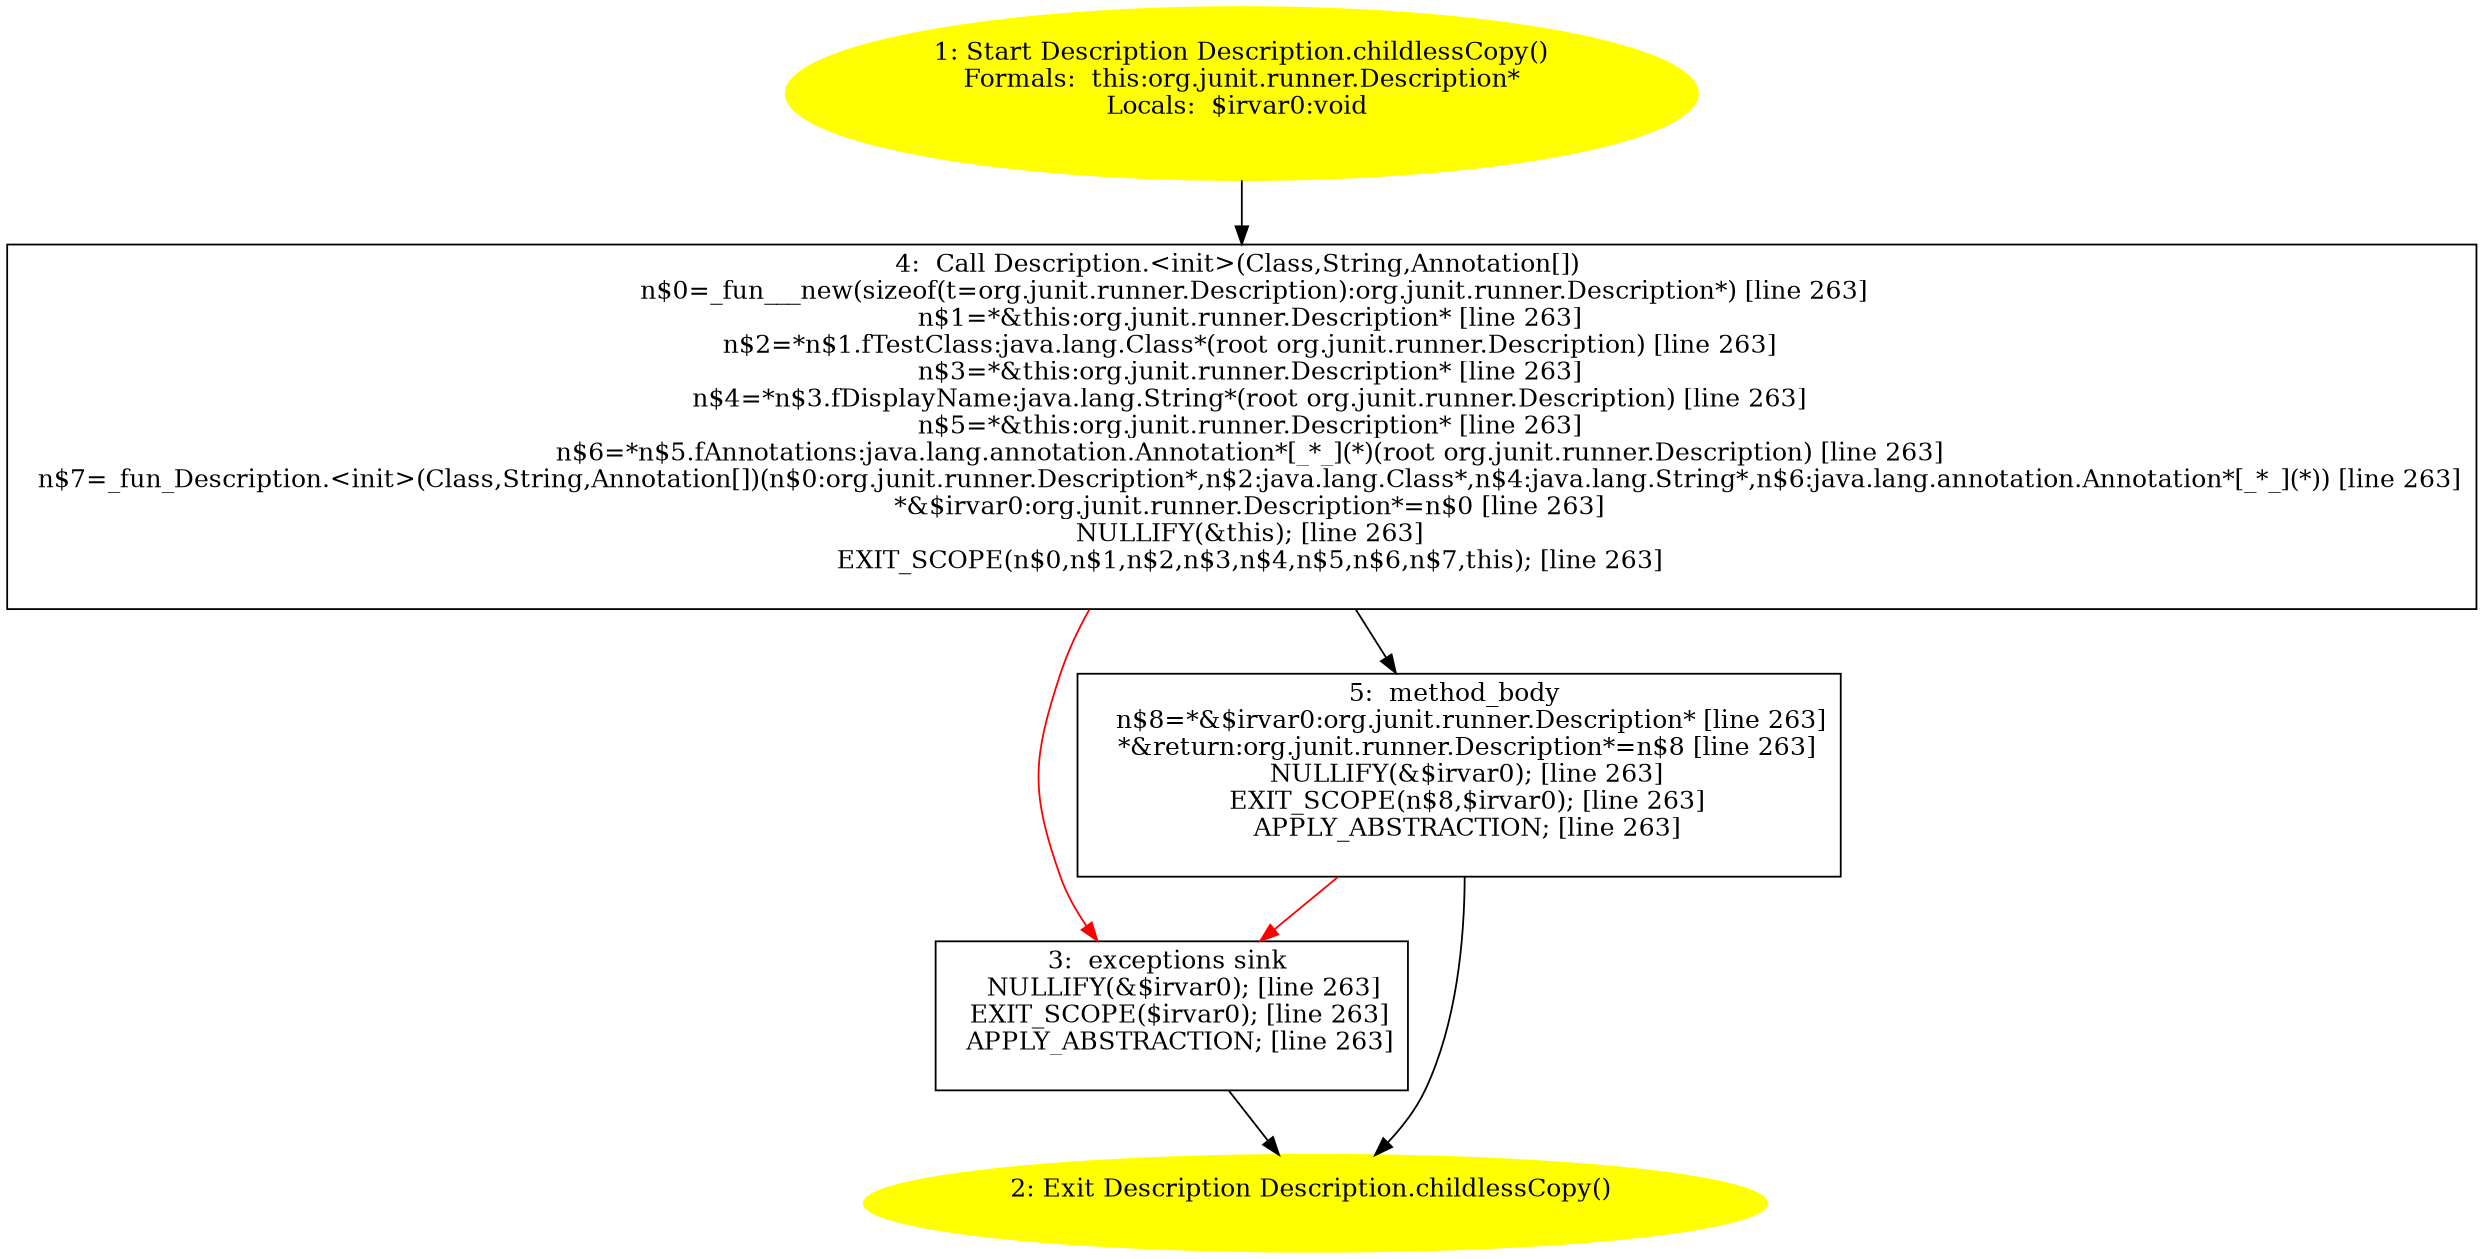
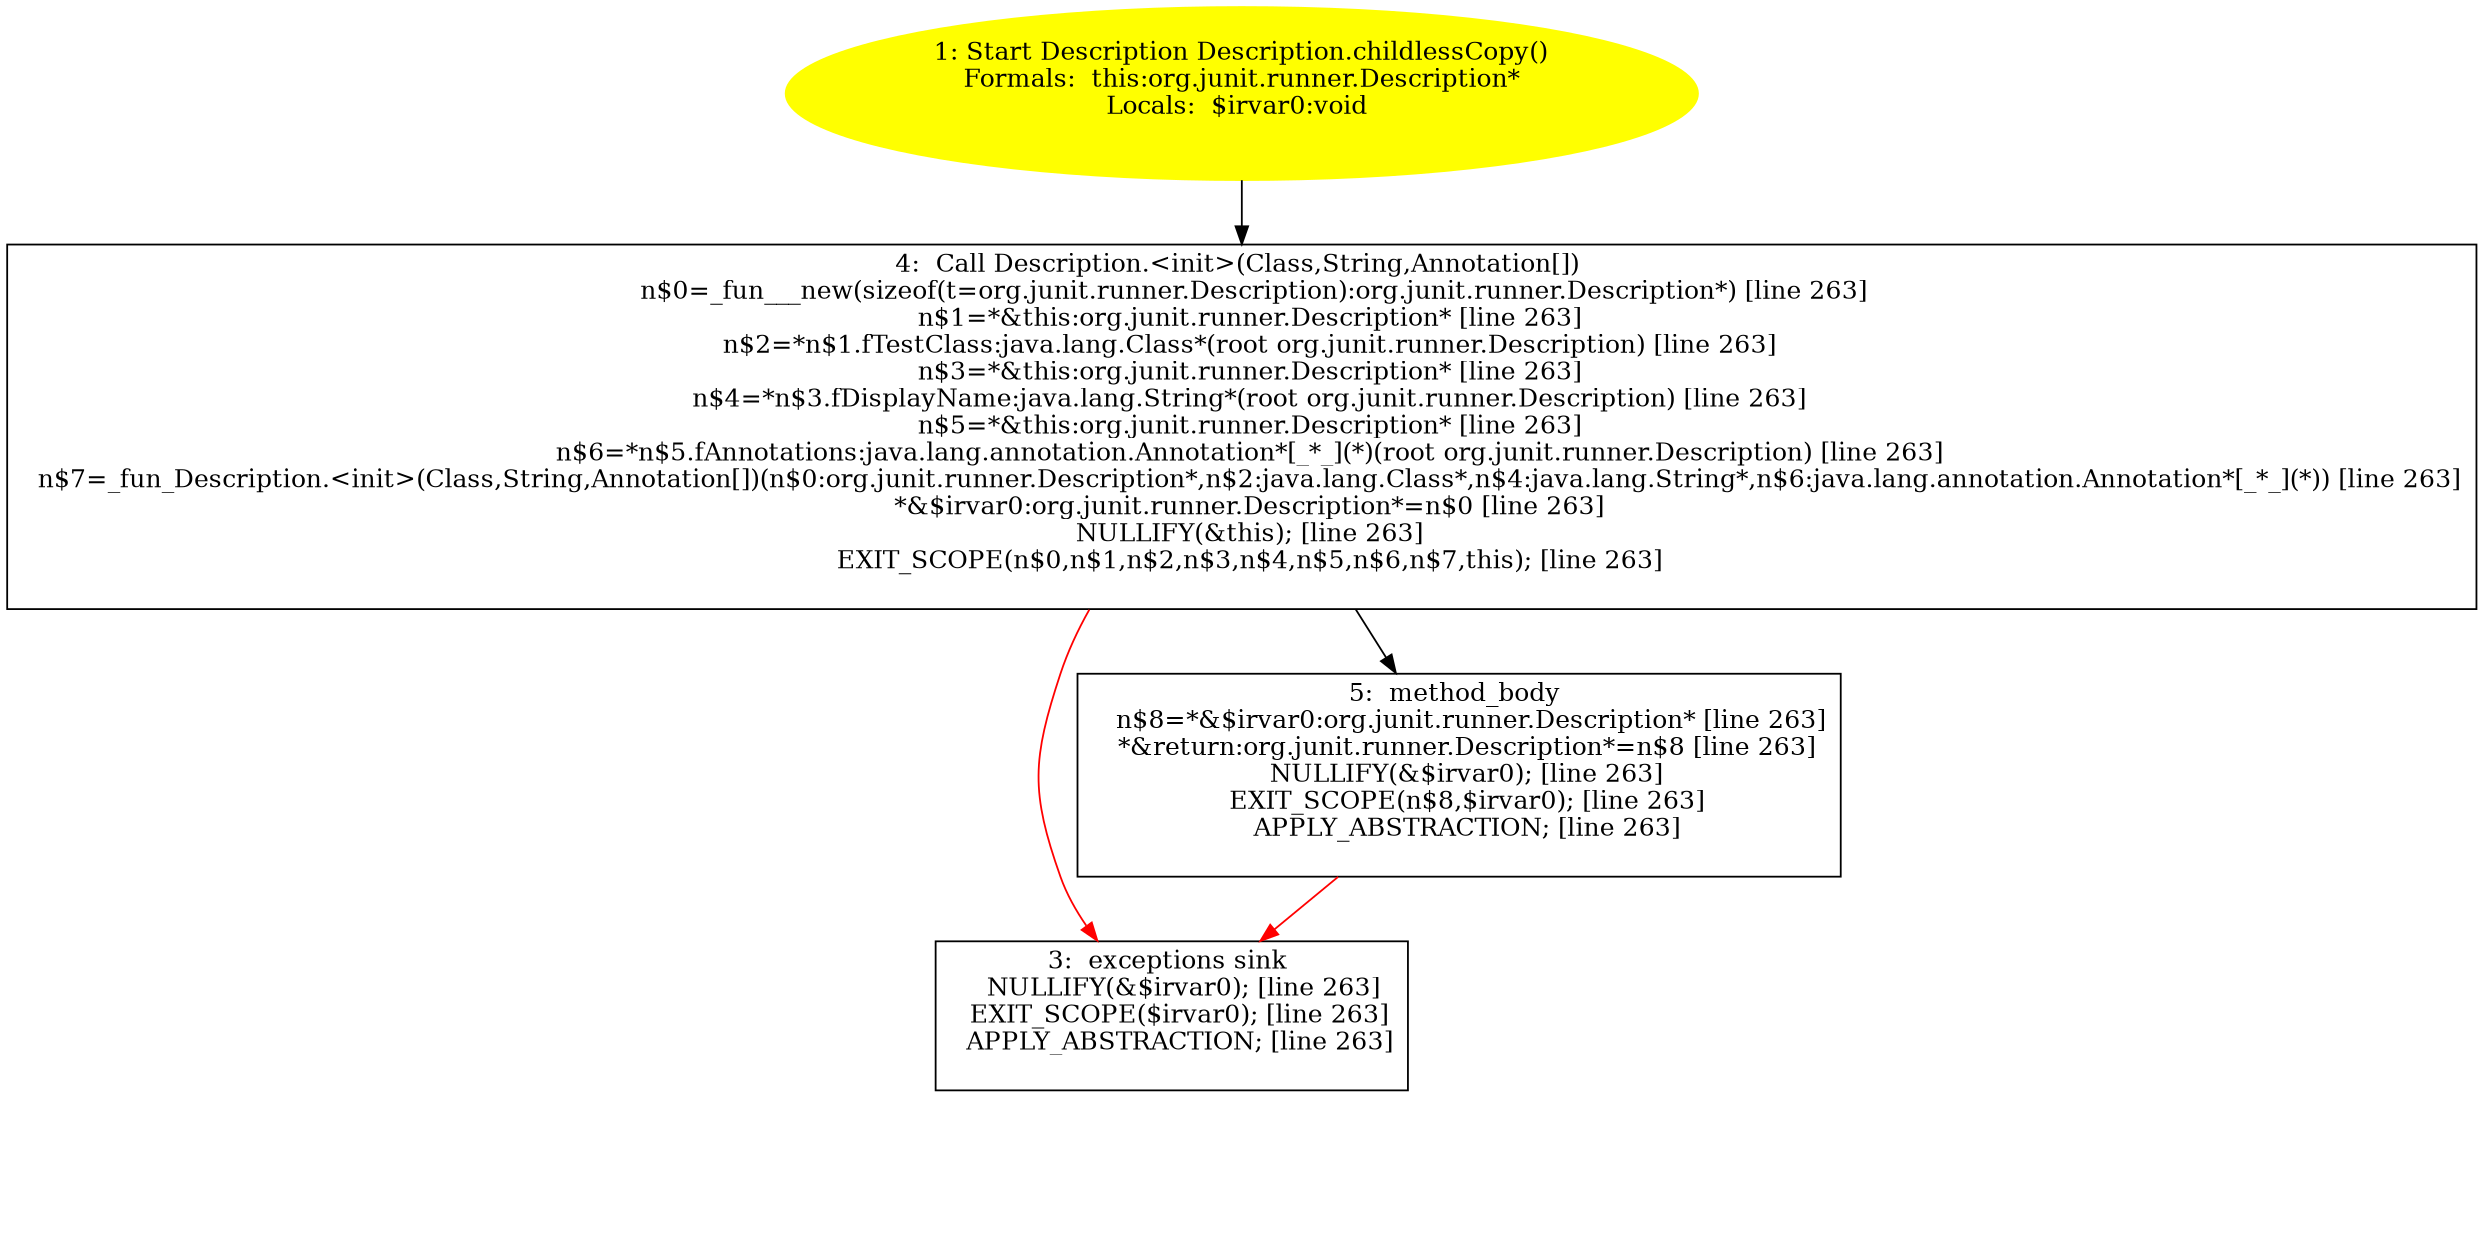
(1315, 1203) -> none
